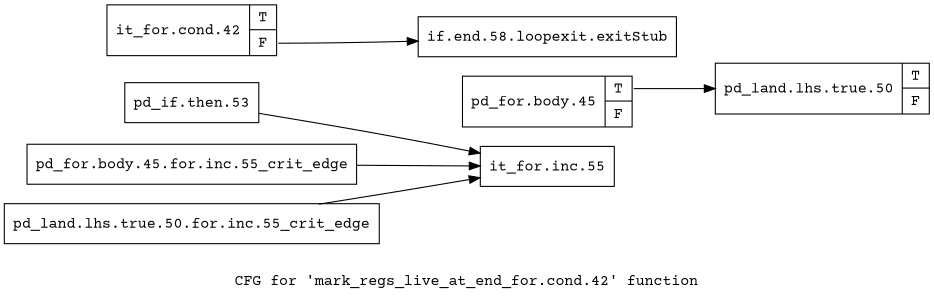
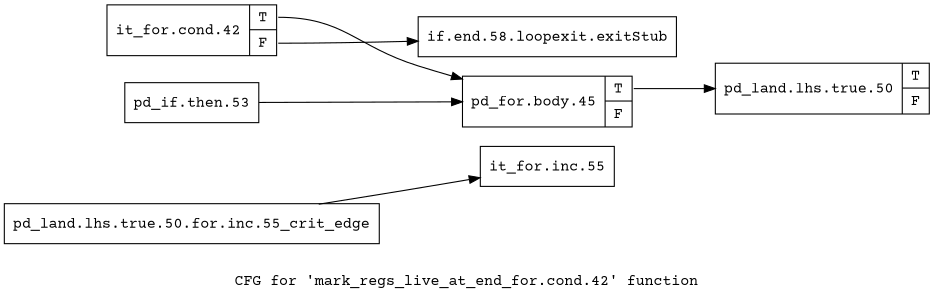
none -> (378, 49)
(364, 131) -> (355, 102)
(192, 164) -> none
